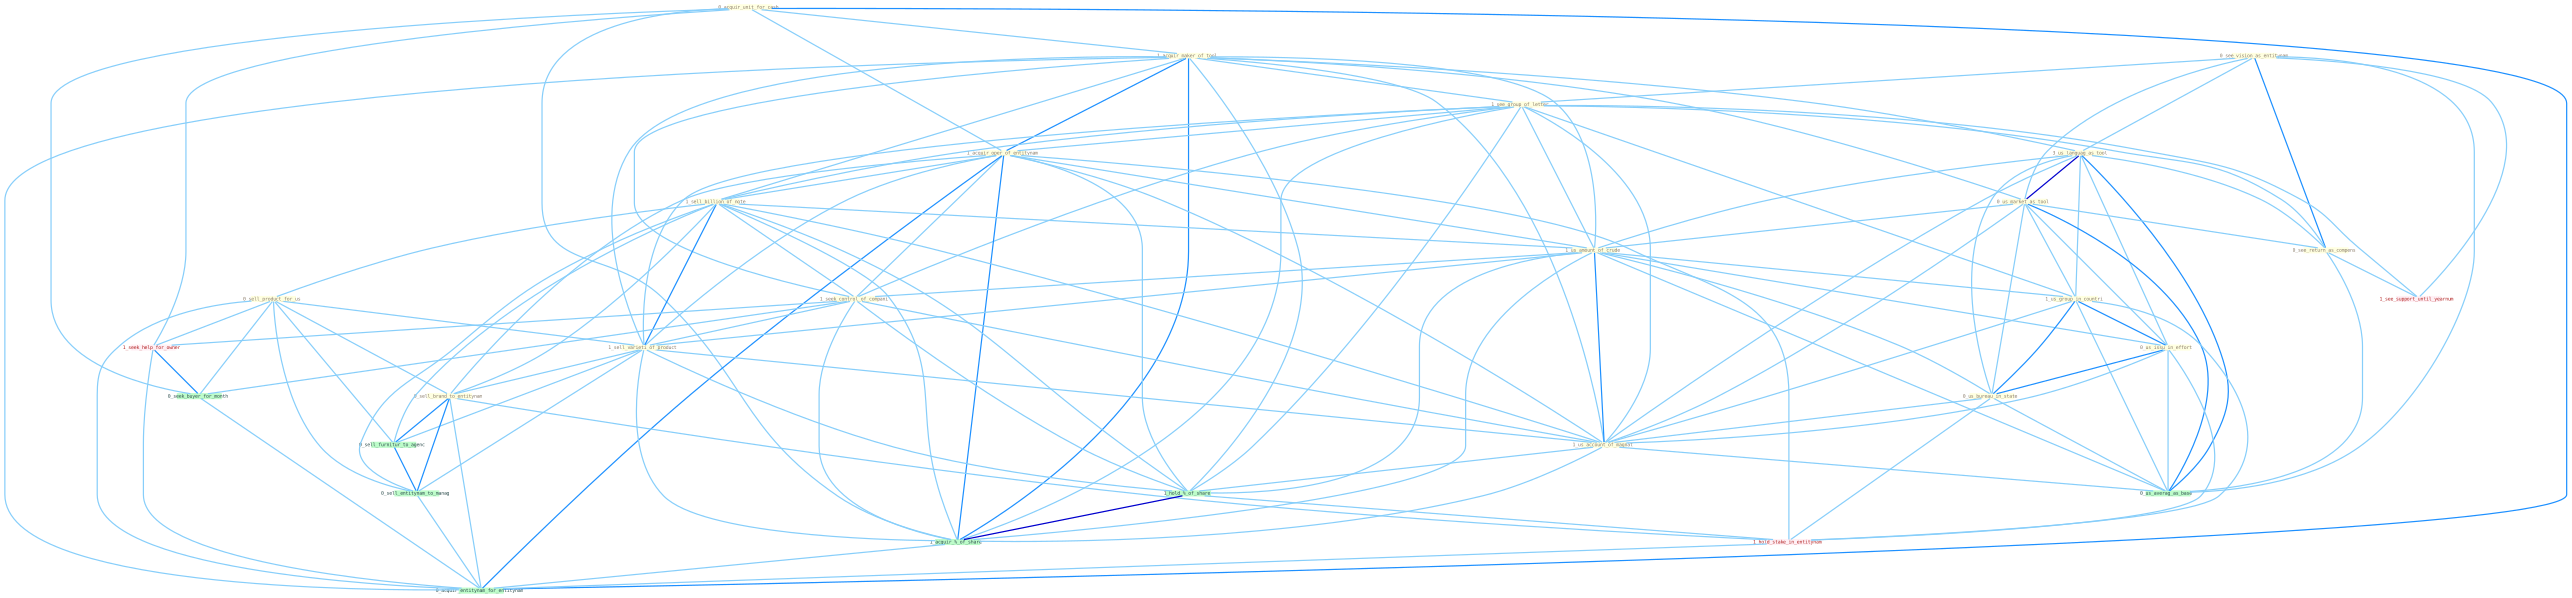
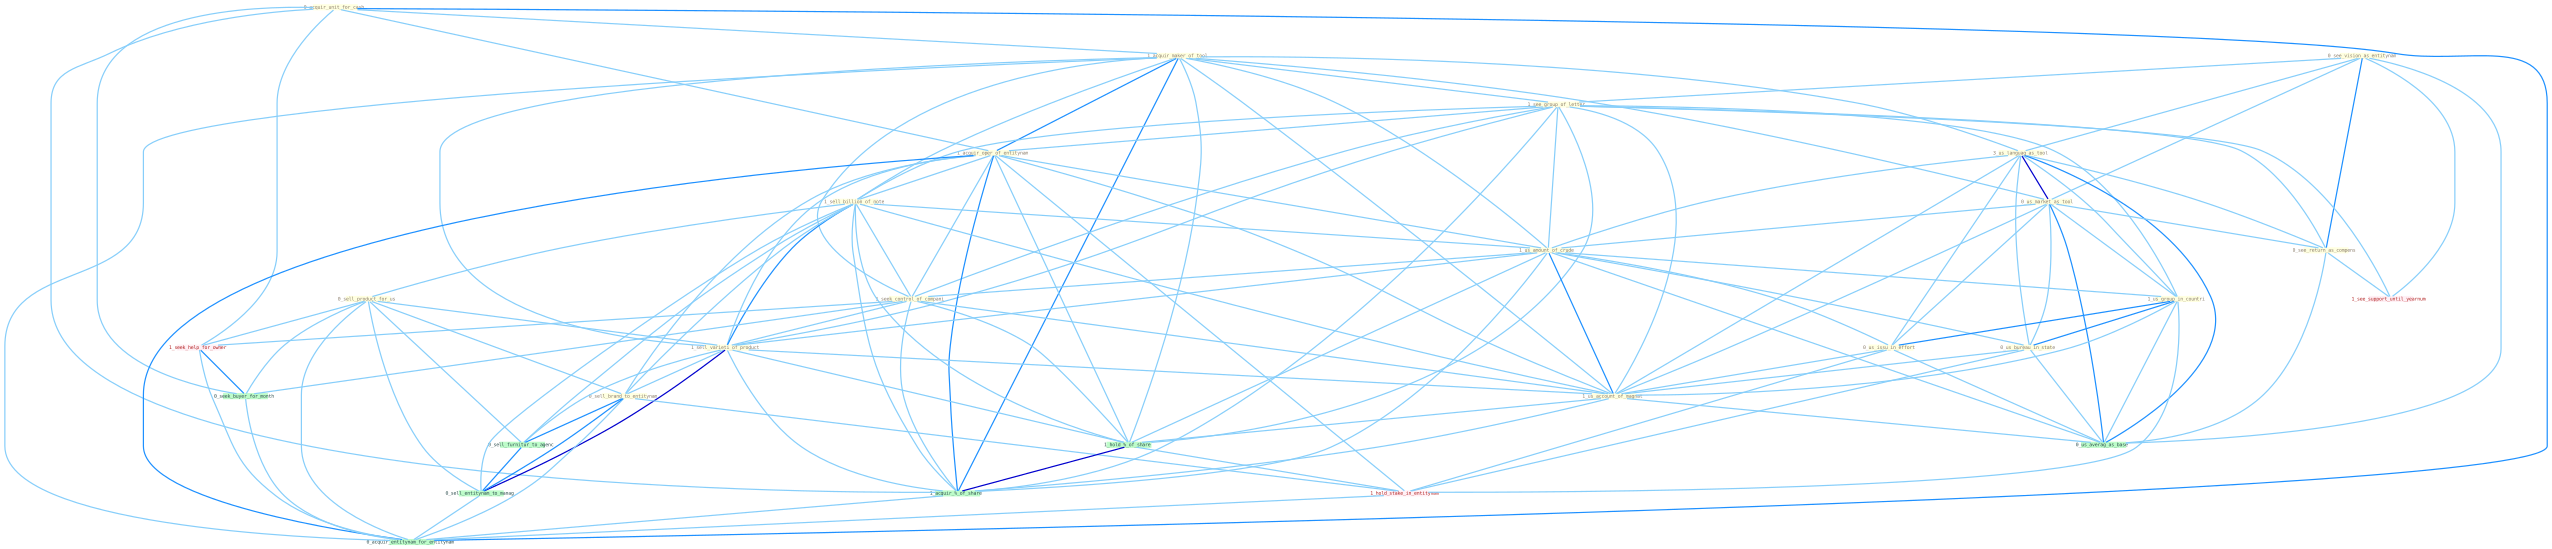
(2080, 372) -> none
(531, 420) -> (609, 428)
